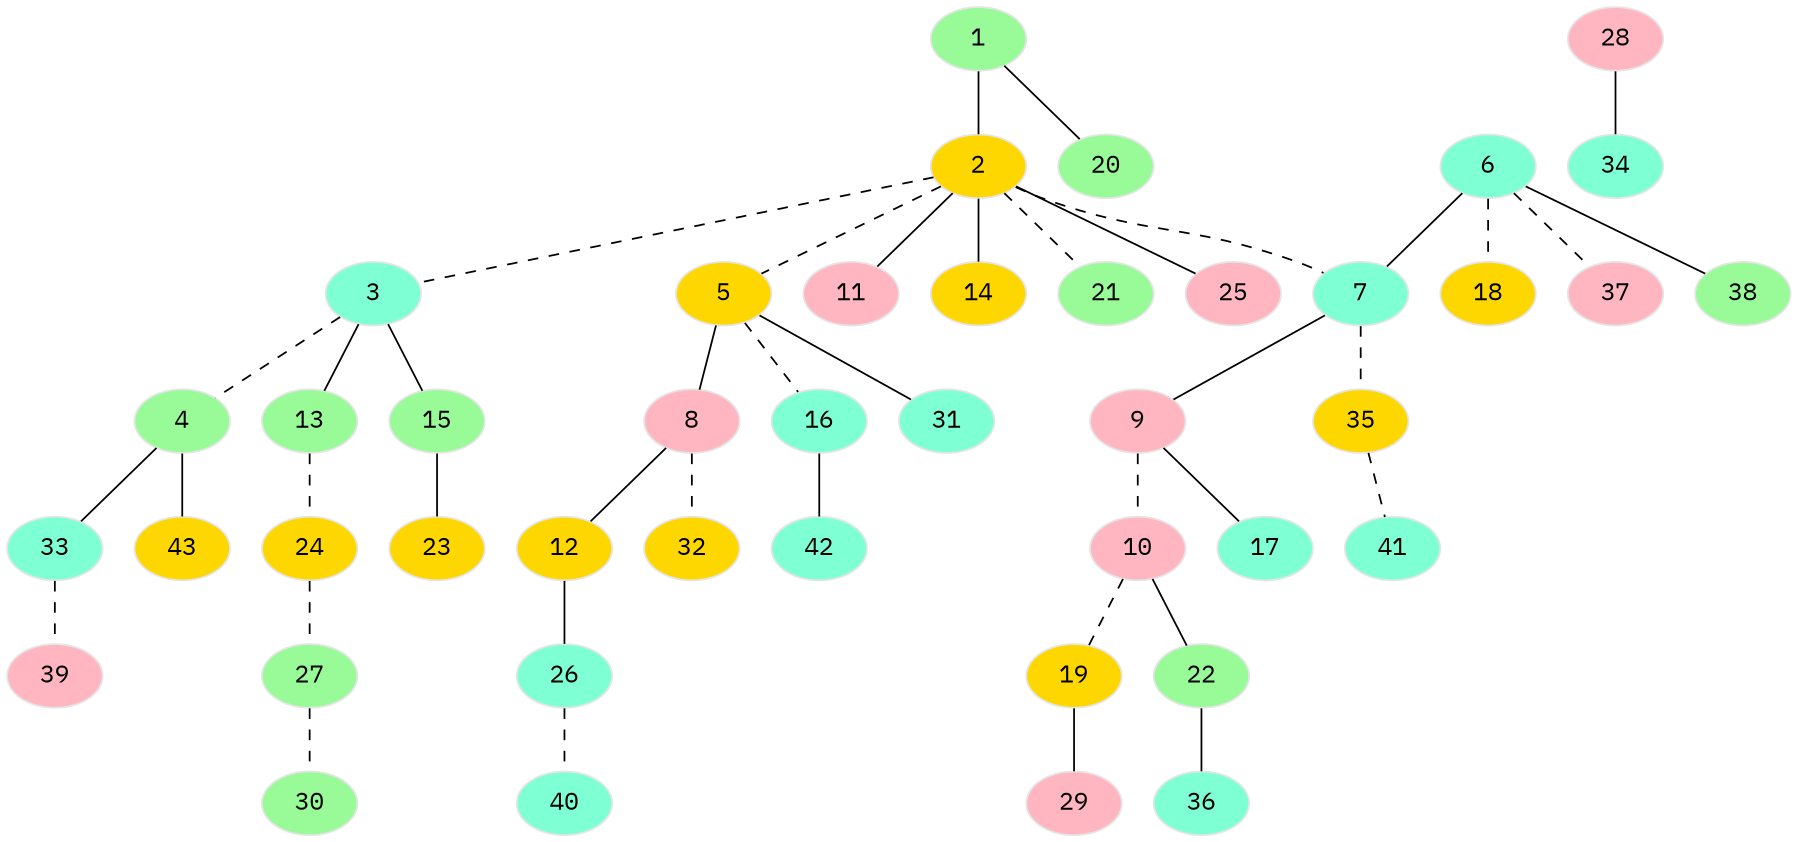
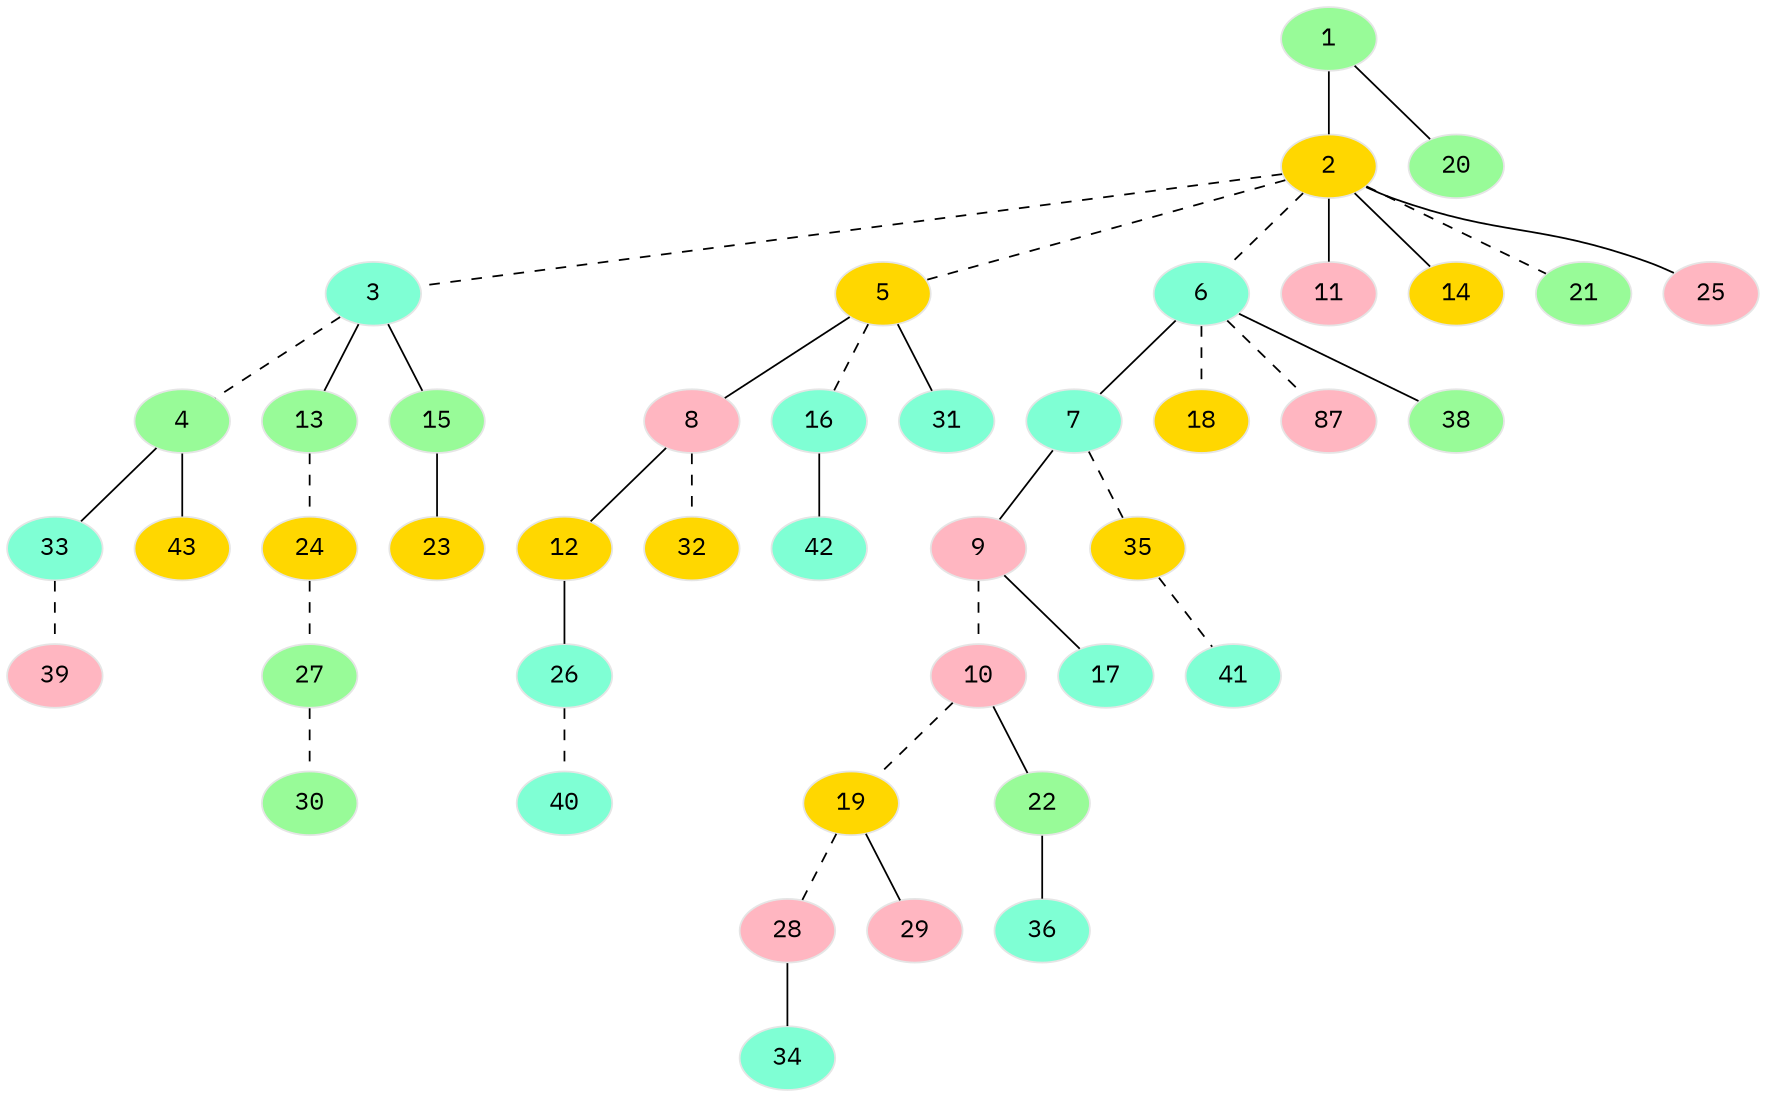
(1170, 230) -> (1265, 230)
(1616, 294) -> (1329, 421)
none -> (819, 867)
